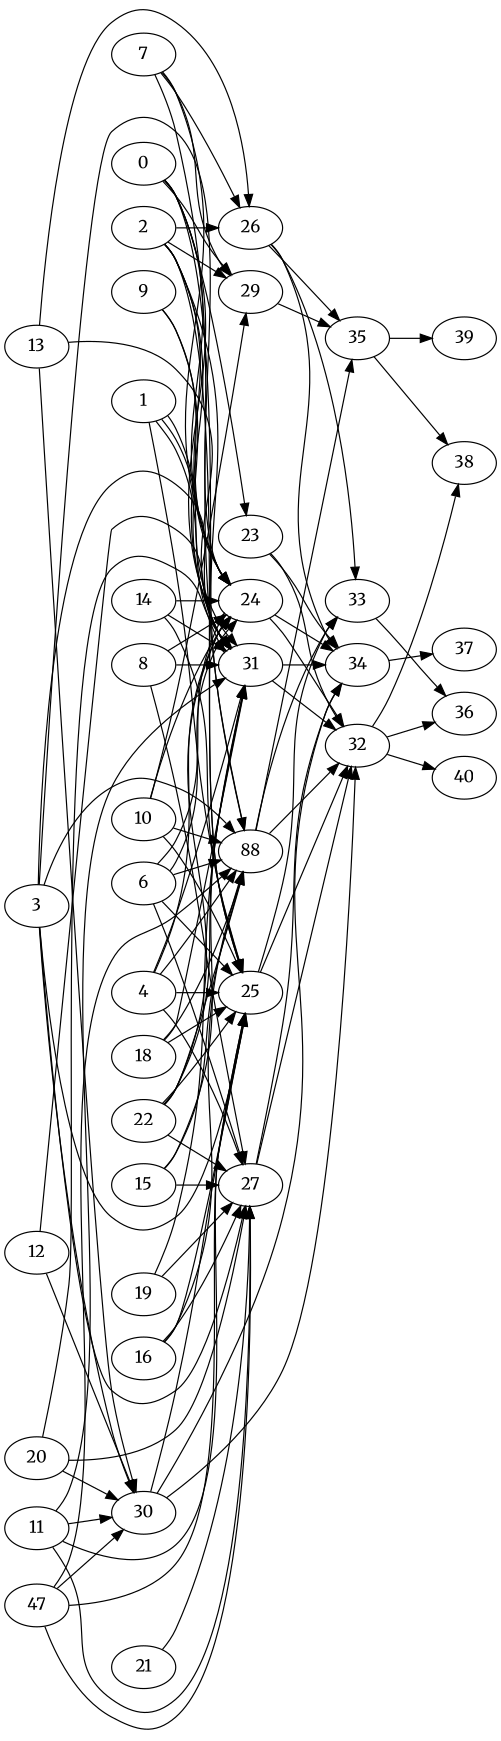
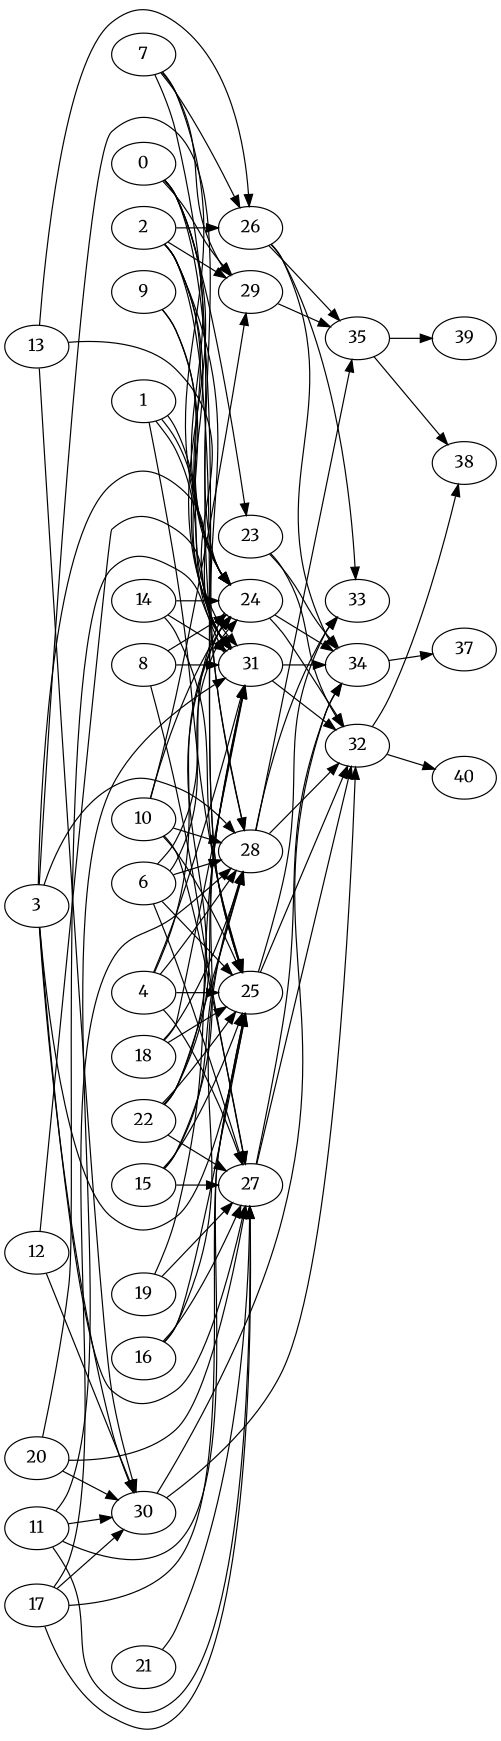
(464, 714) -> none
(251, 851) -> (251, 851)
none -> (211, 991)
(190, 1318) -> (206, 1100)
(37, 1605) -> (37, 1605)
